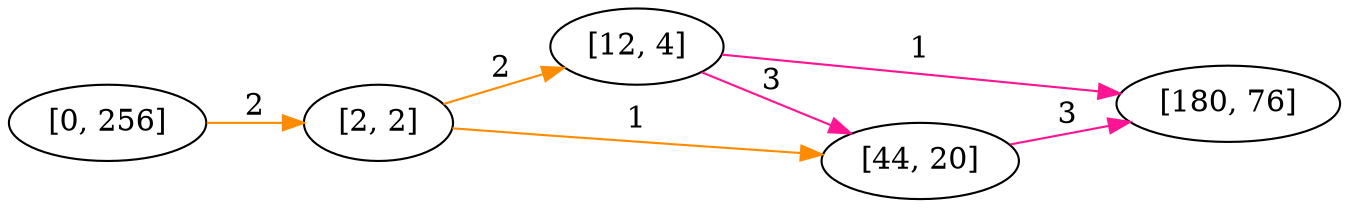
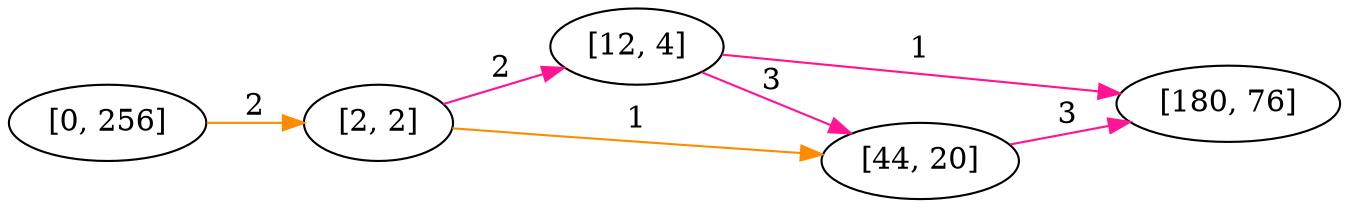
(493, 89) -> (493, 89)
